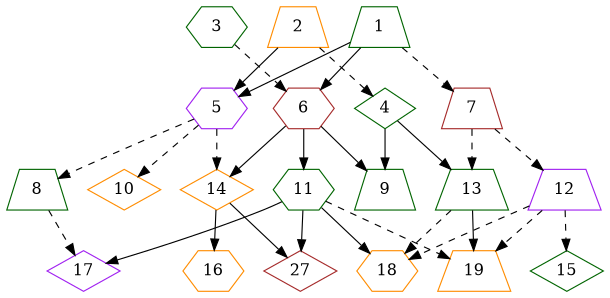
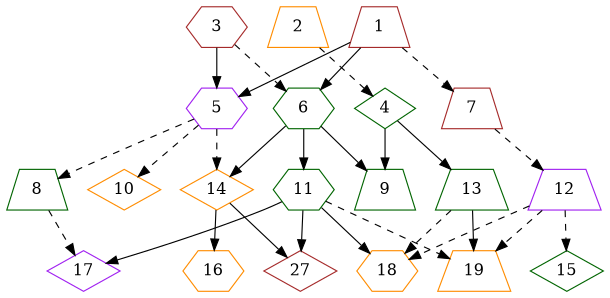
(217, 27) -> (217, 27)
(379, 27) -> (379, 27)
(264, 61) -> (217, 62)
(304, 108) -> (304, 108)
(472, 144) -> none
